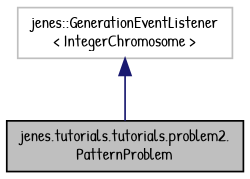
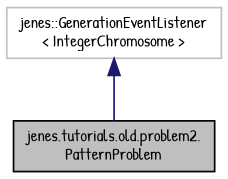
(125, 146) -> (114, 146)
